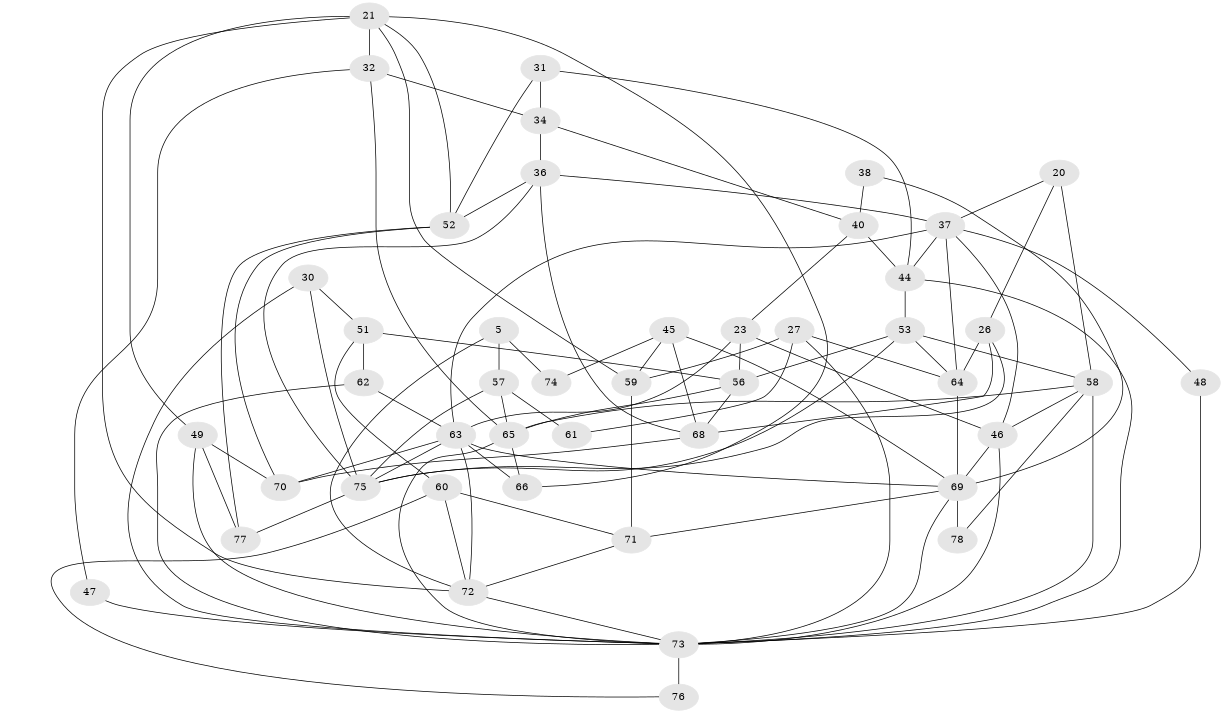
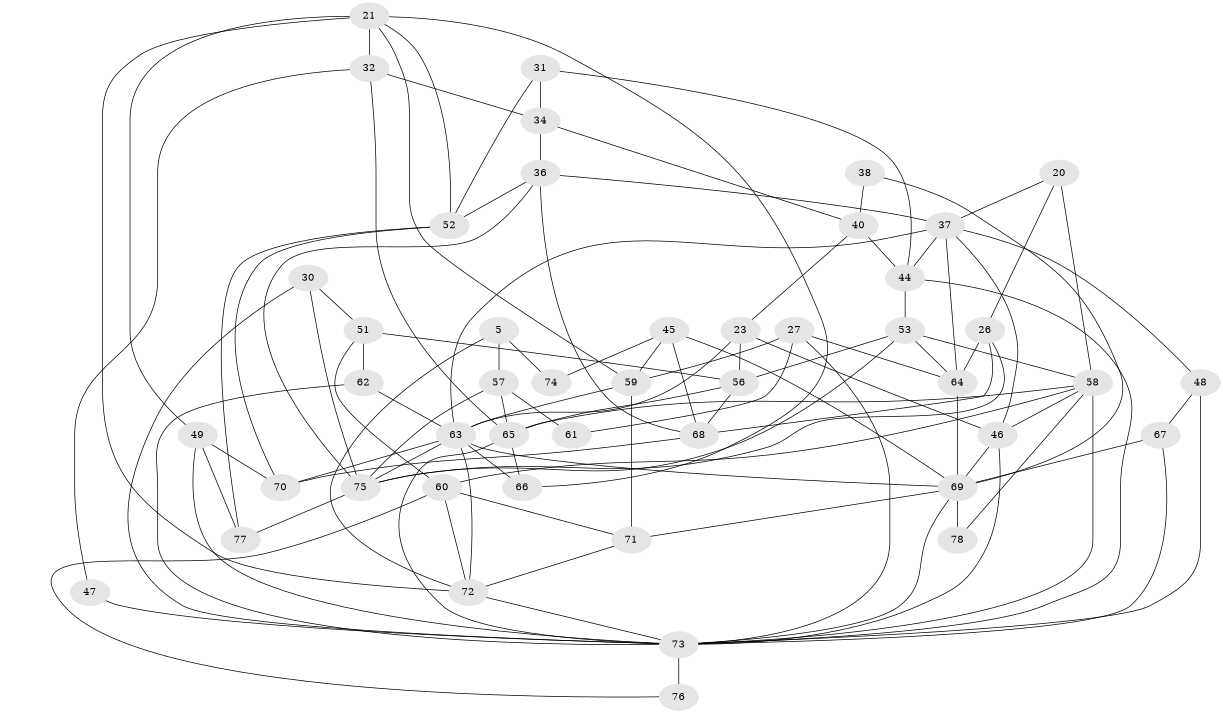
none -> (542, 405)
none -> (1161, 435)
none -> (770, 455)
